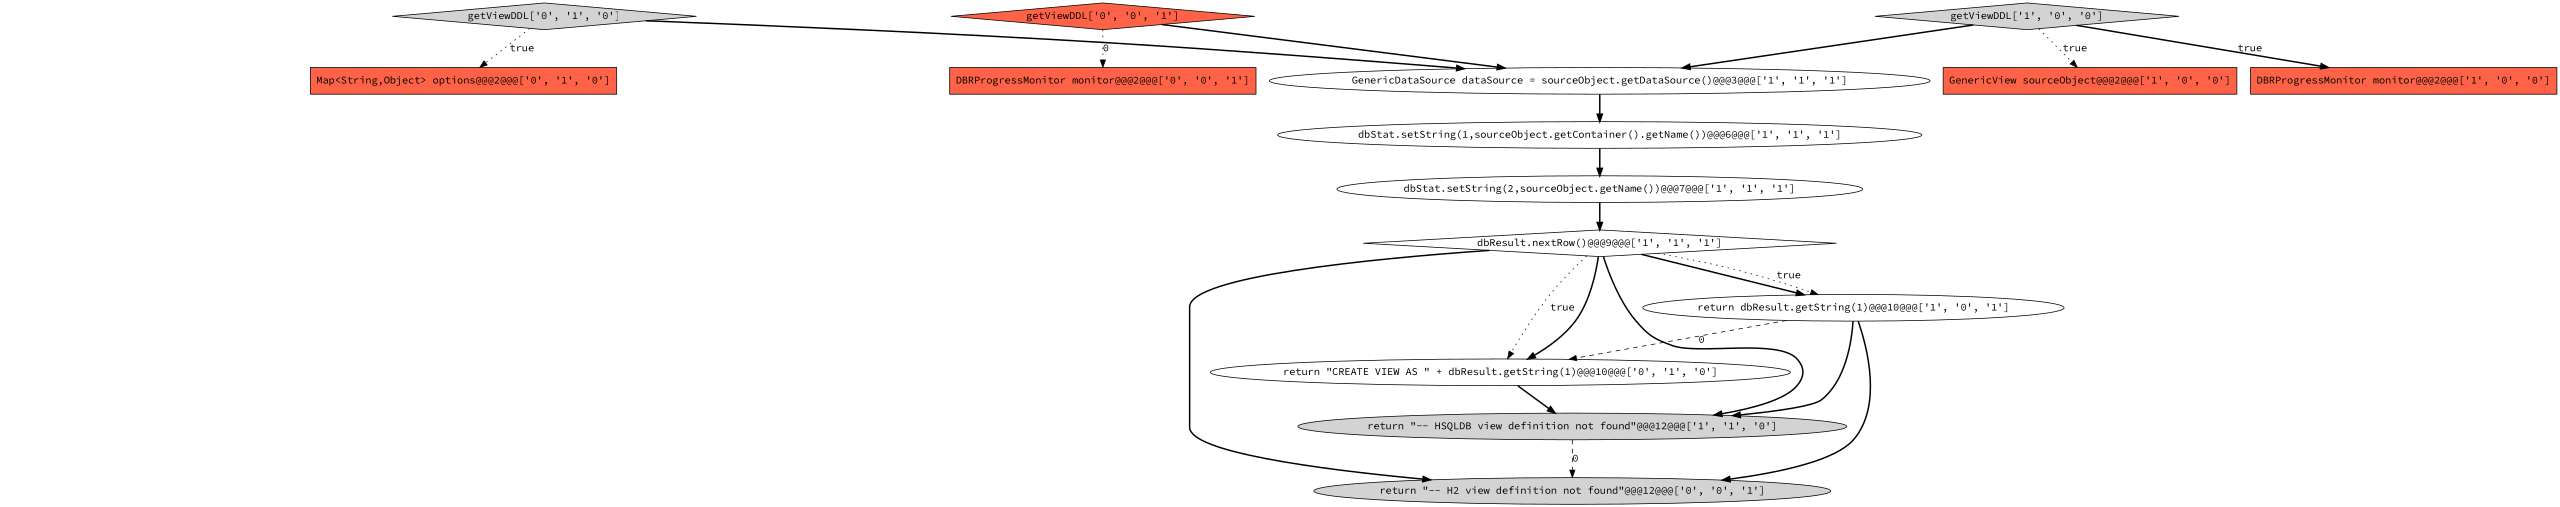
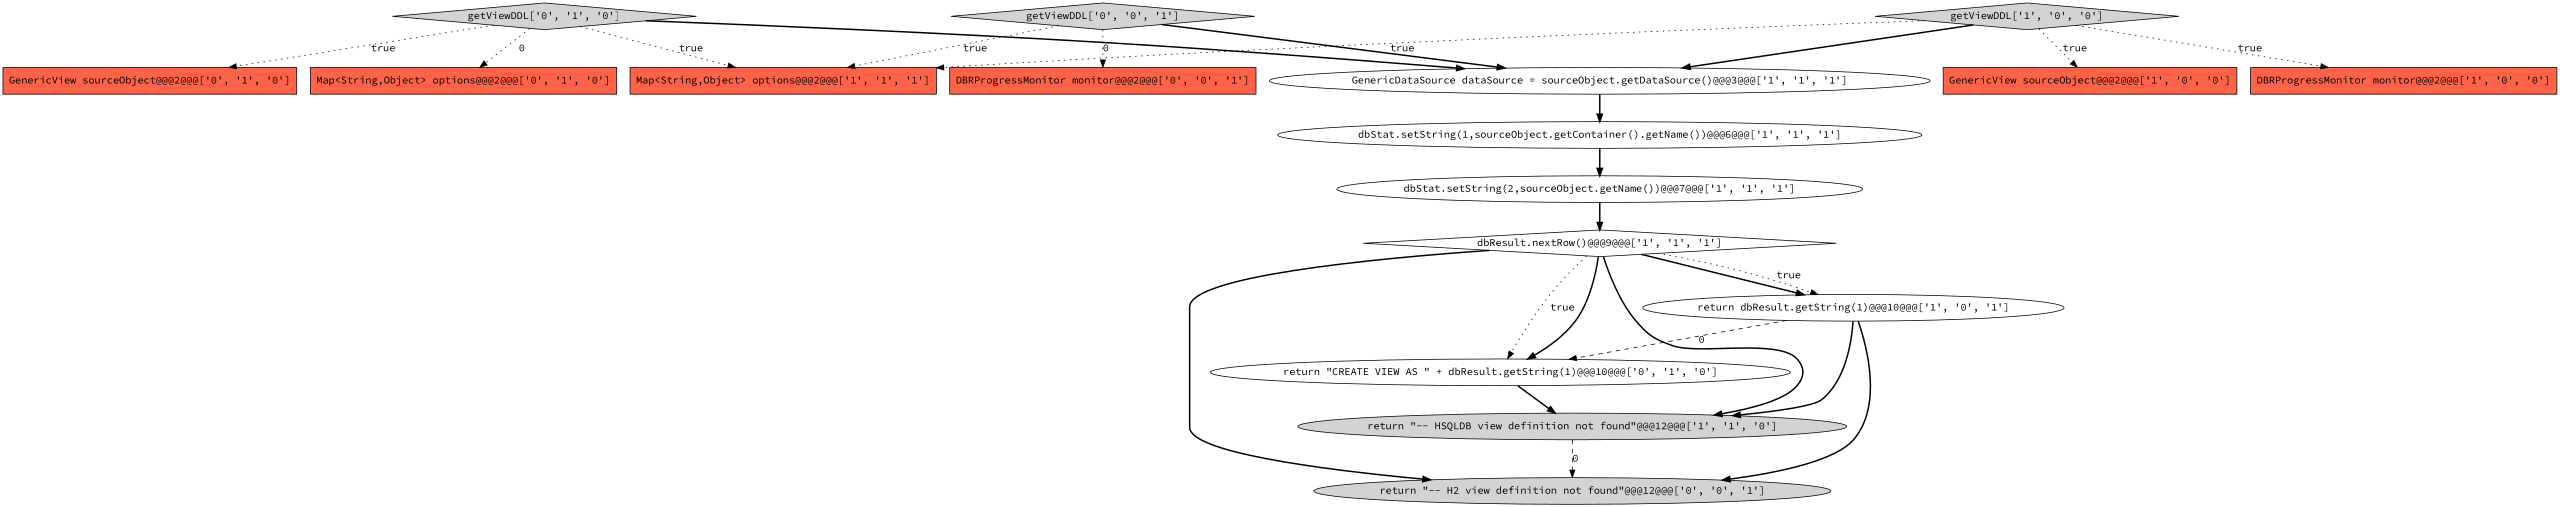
(1103, 16) -> (1103, 16)
(2199, 46) -> (2199, 46)
(522, 49) -> (522, 49)
none -> (150, 81)
none -> (783, 81)
